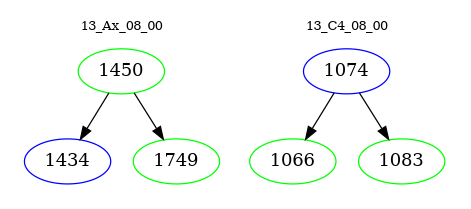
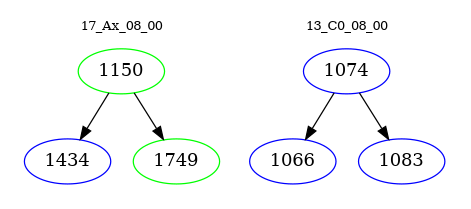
(122, 27) -> (122, 27)
(347, 27) -> (347, 27)
(121, 71) -> (121, 71)
(293, 161) -> (293, 161)
(402, 161) -> (402, 161)
